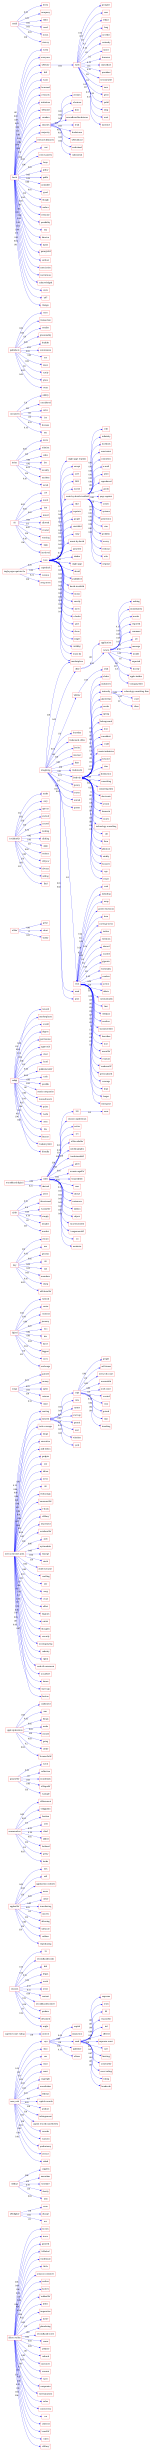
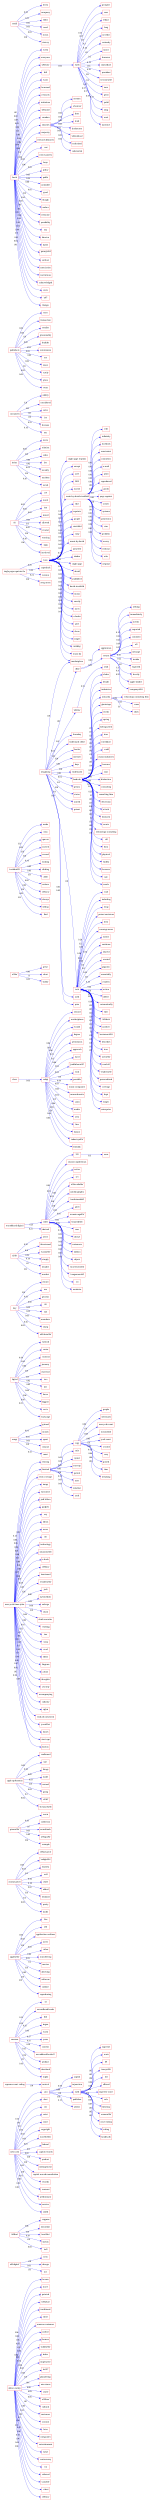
(77, 118) -> none
none -> (106, 682)
(26, 1063) -> (29, 1080)
none -> (46, 1372)
(46, 2334) -> (46, 2385)
